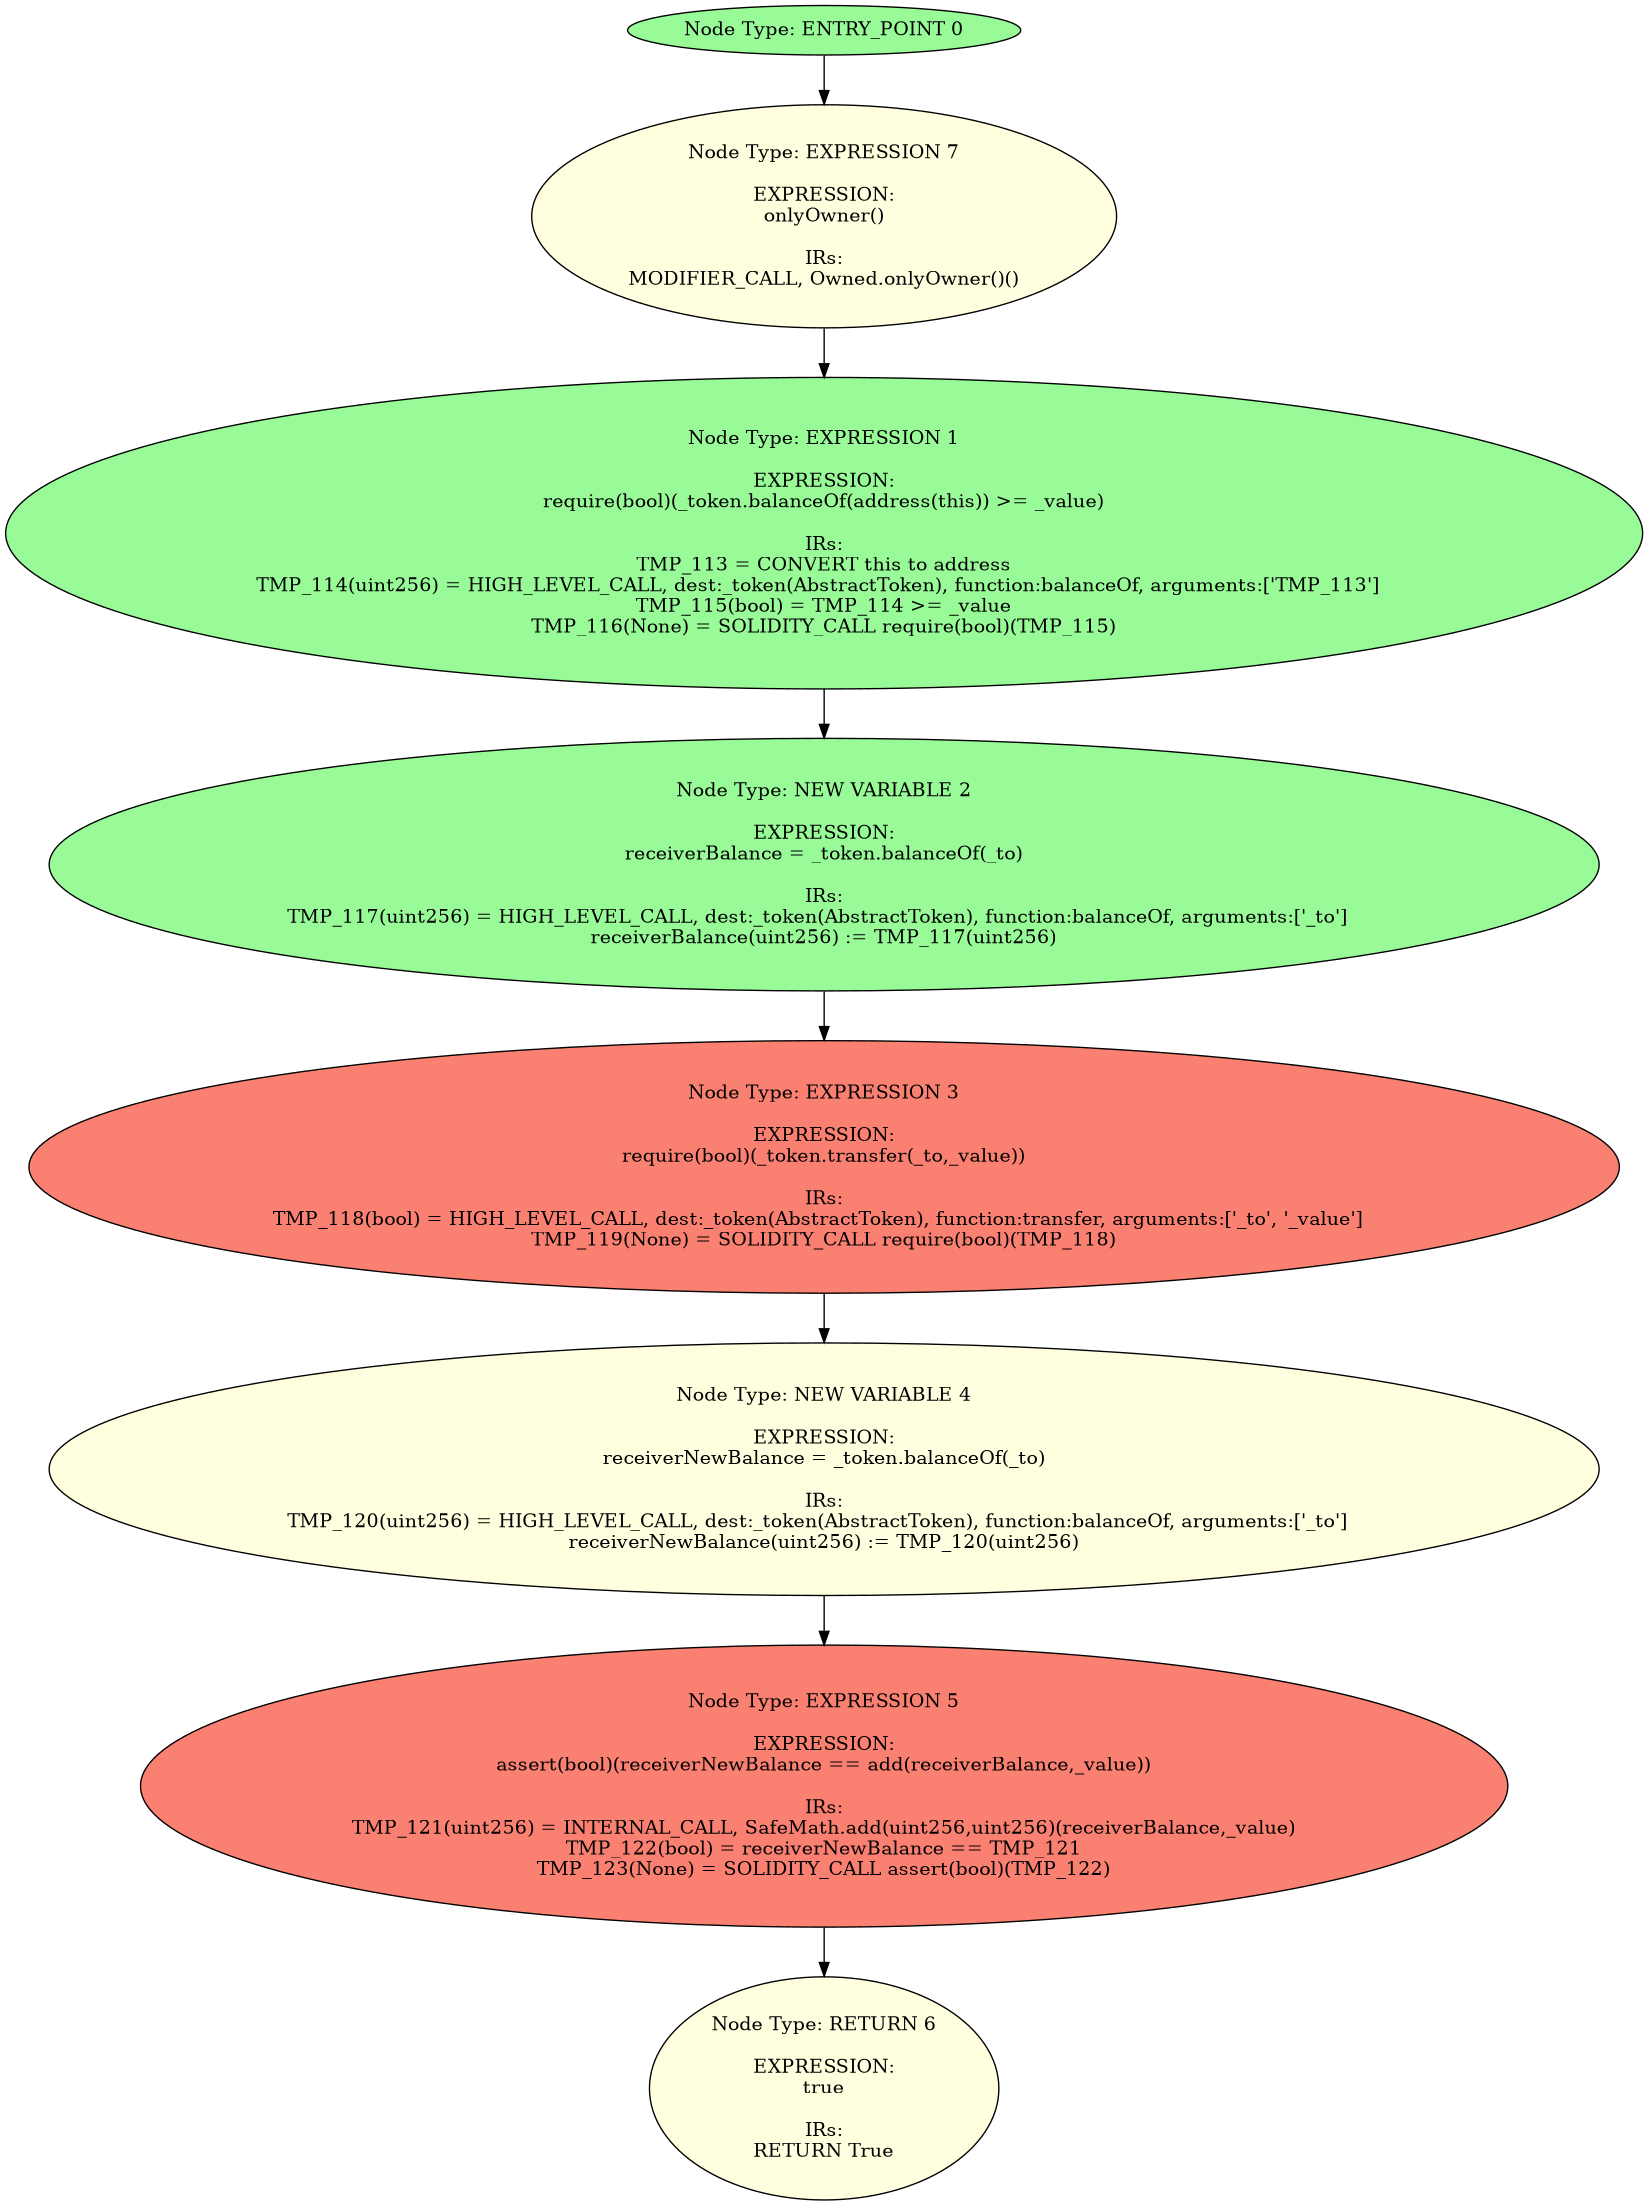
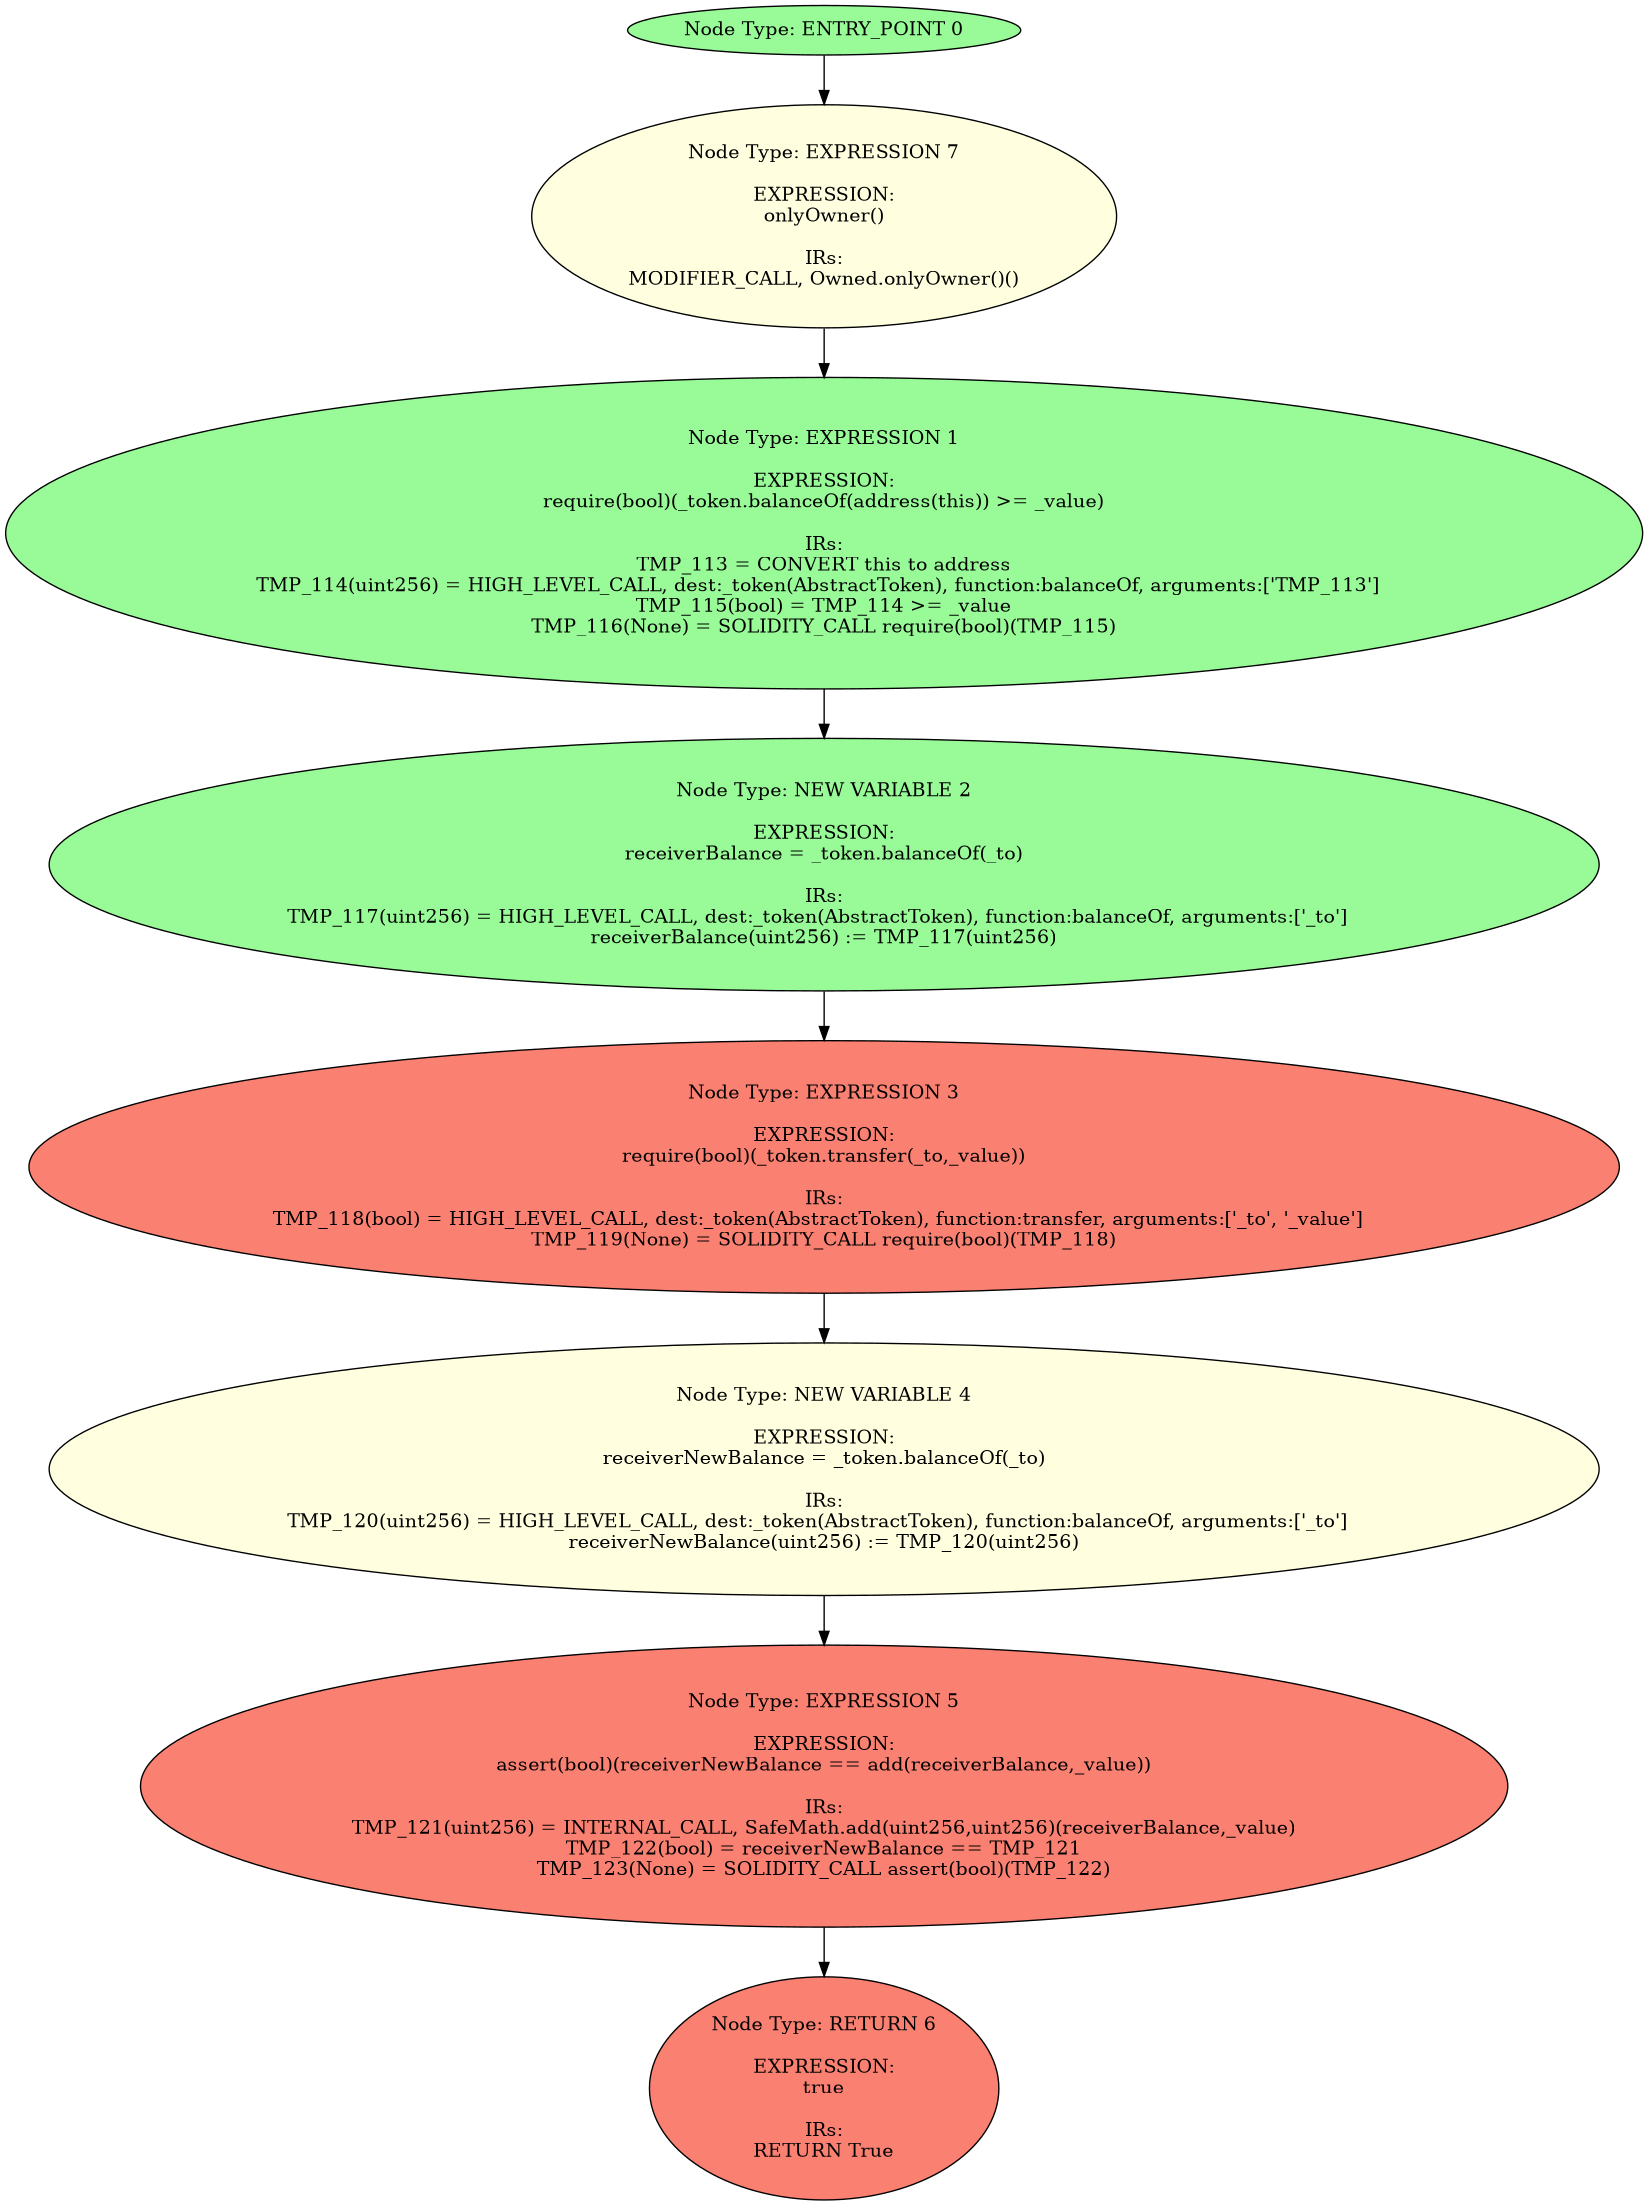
(824, 2088) -> (824, 2088)
